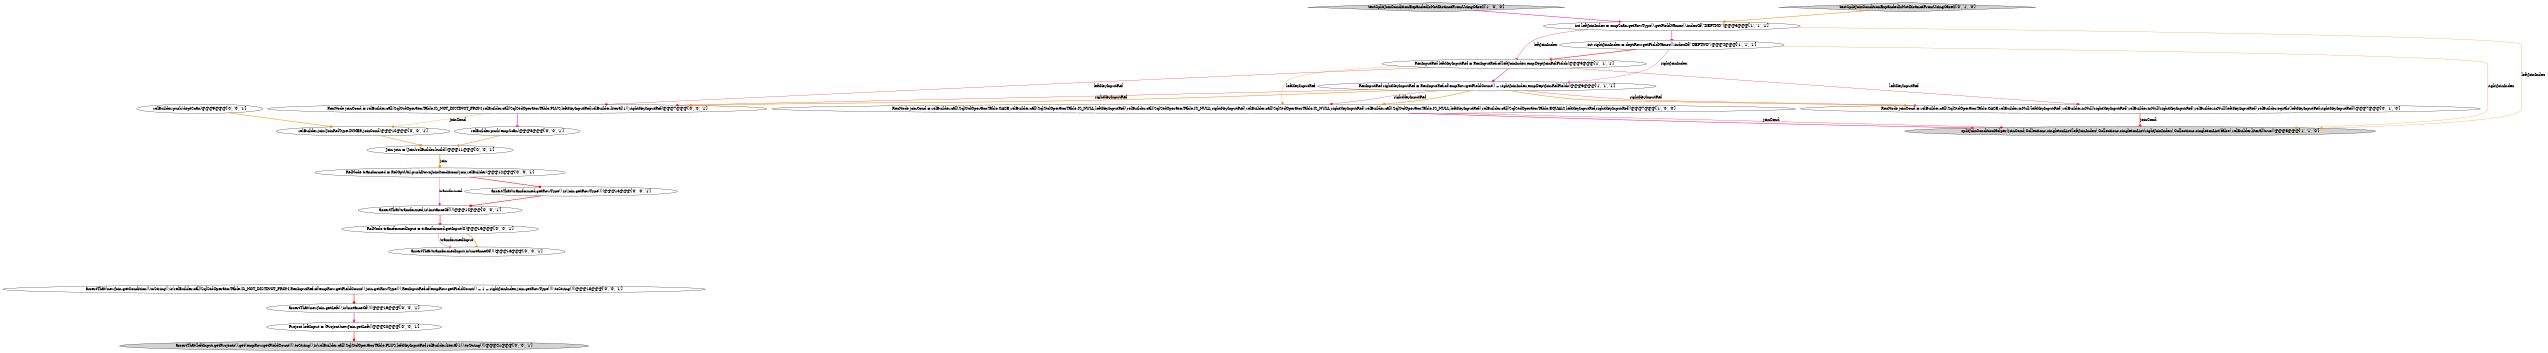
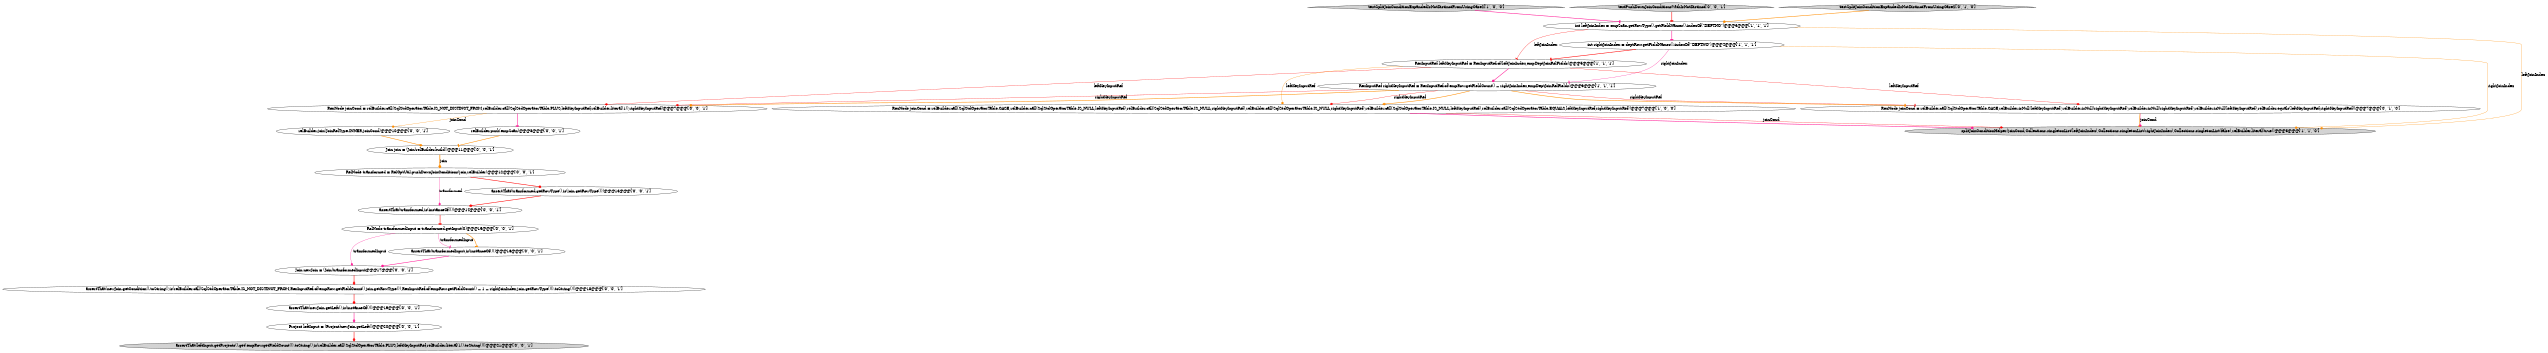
none -> (1672, 7)
(200, 109) -> none
none -> (354, 270)
